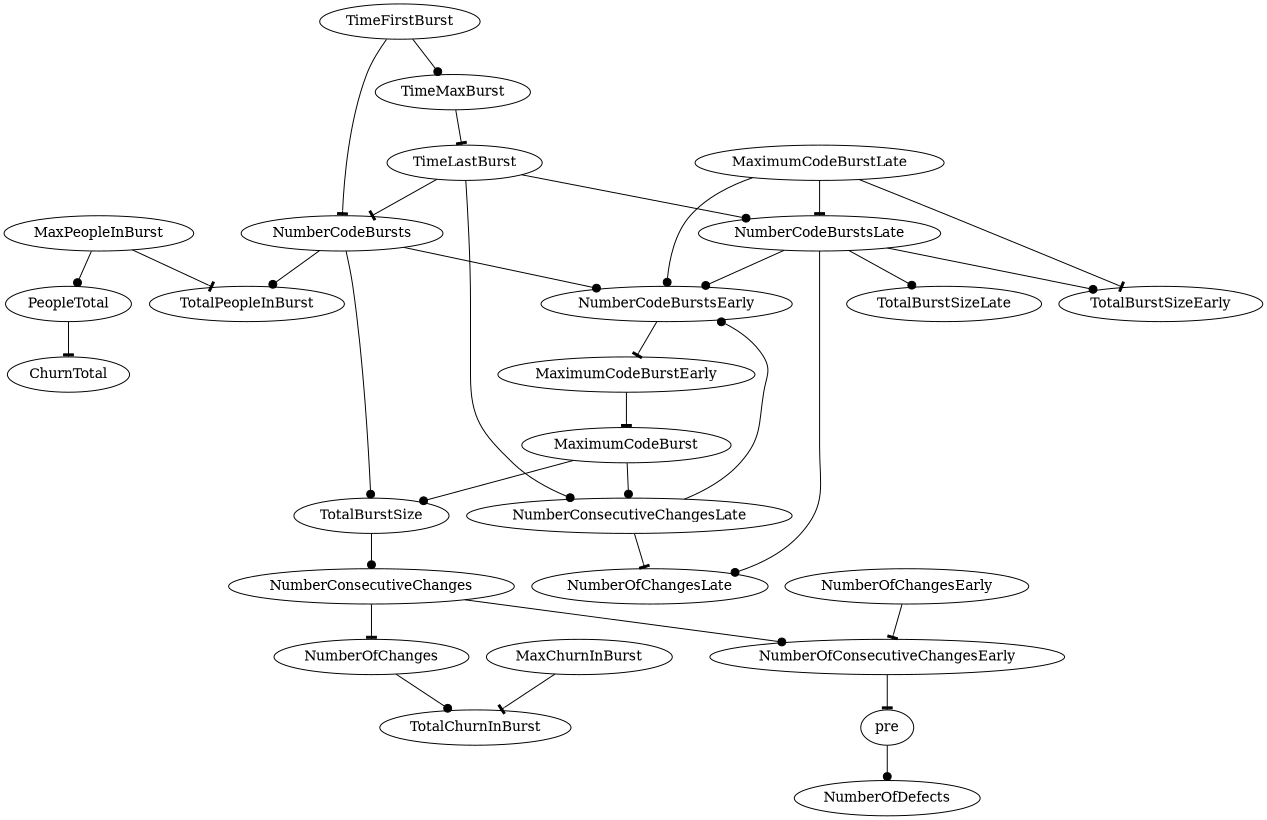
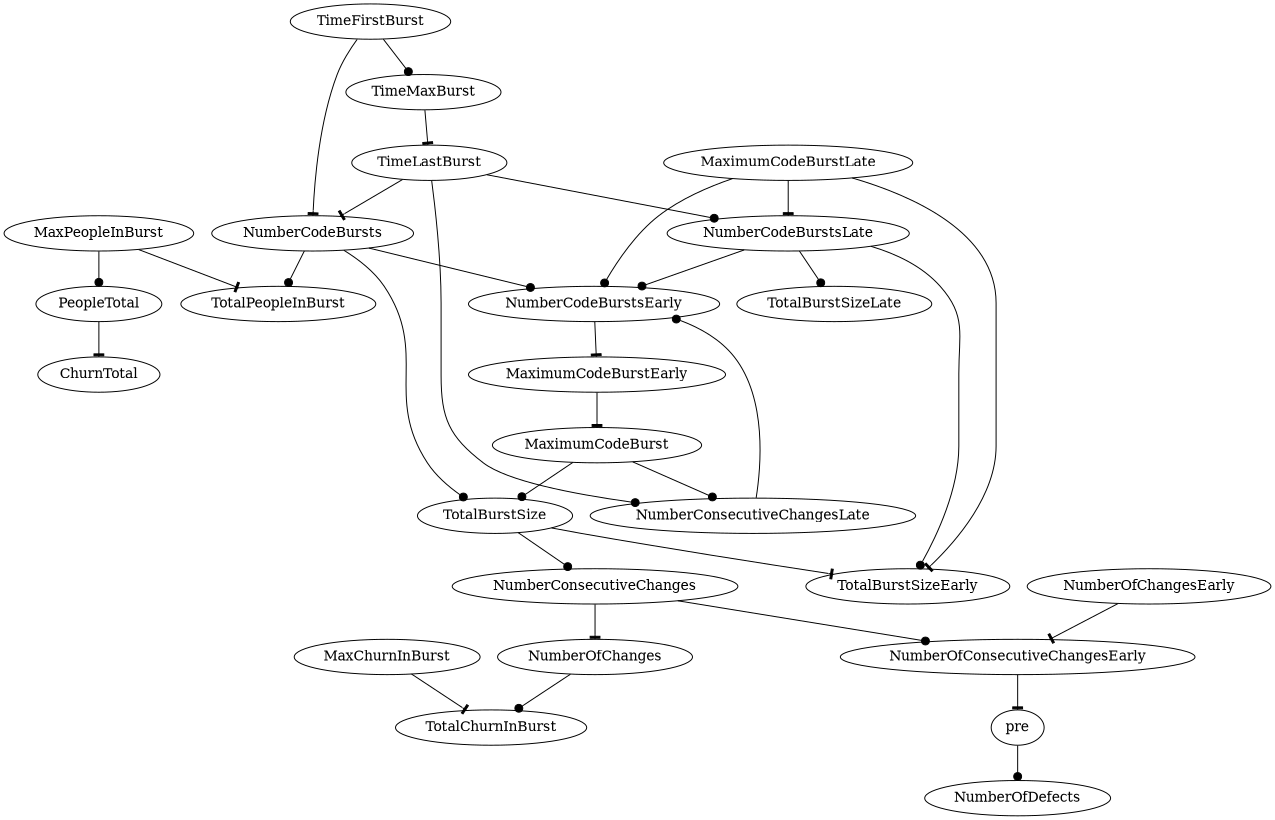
none -> (690, 552)
(650, 586) -> none
